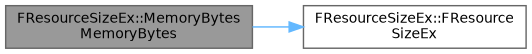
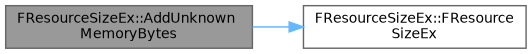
(129, 27) -> (129, 27)
